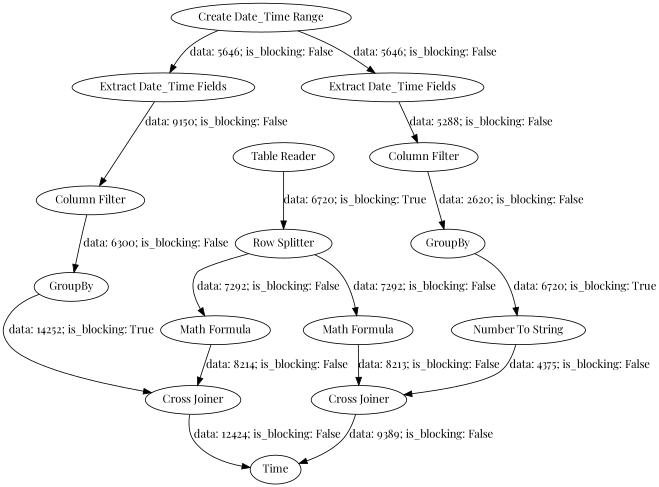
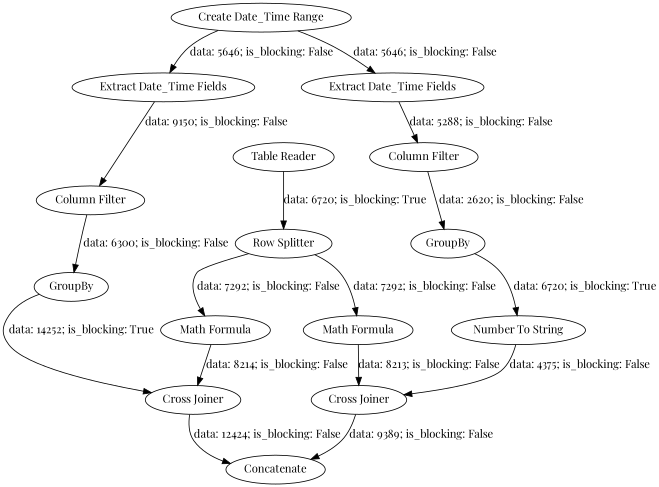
(276, 470) -> (276, 470)
